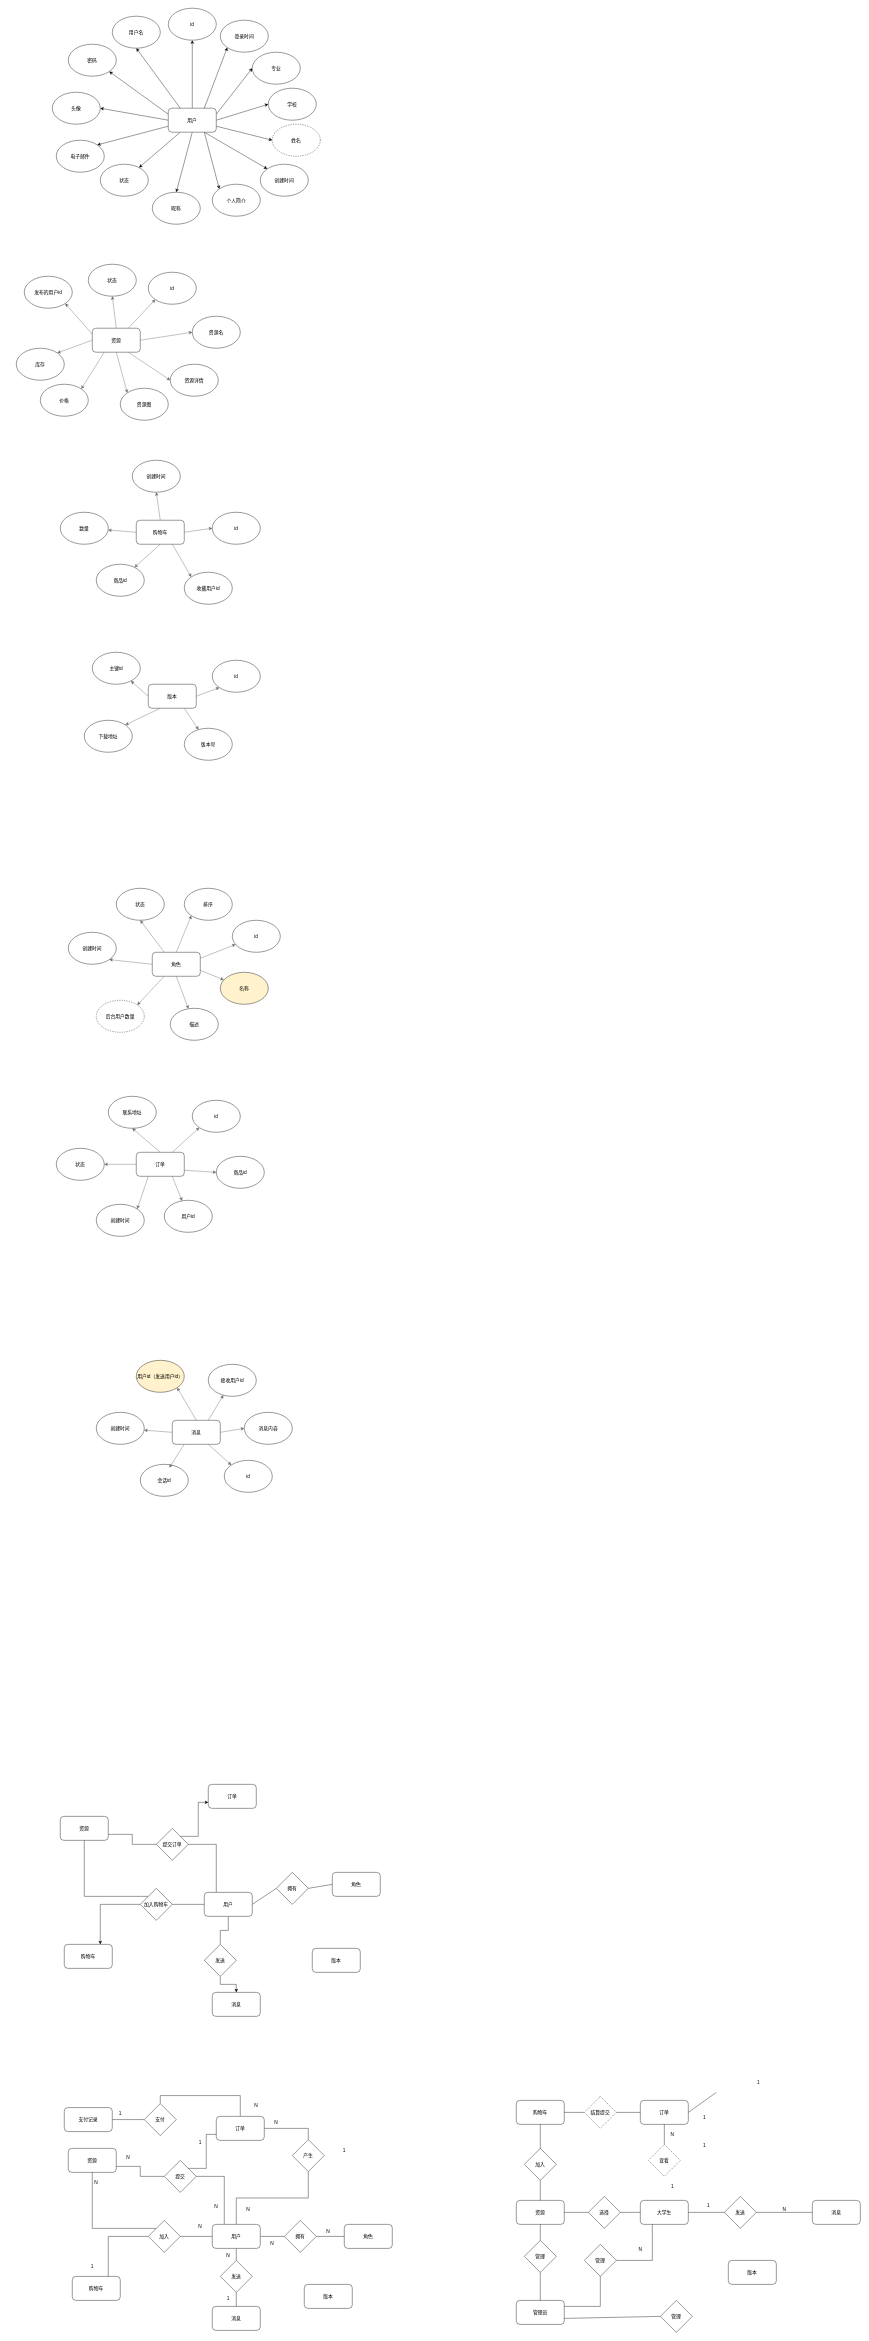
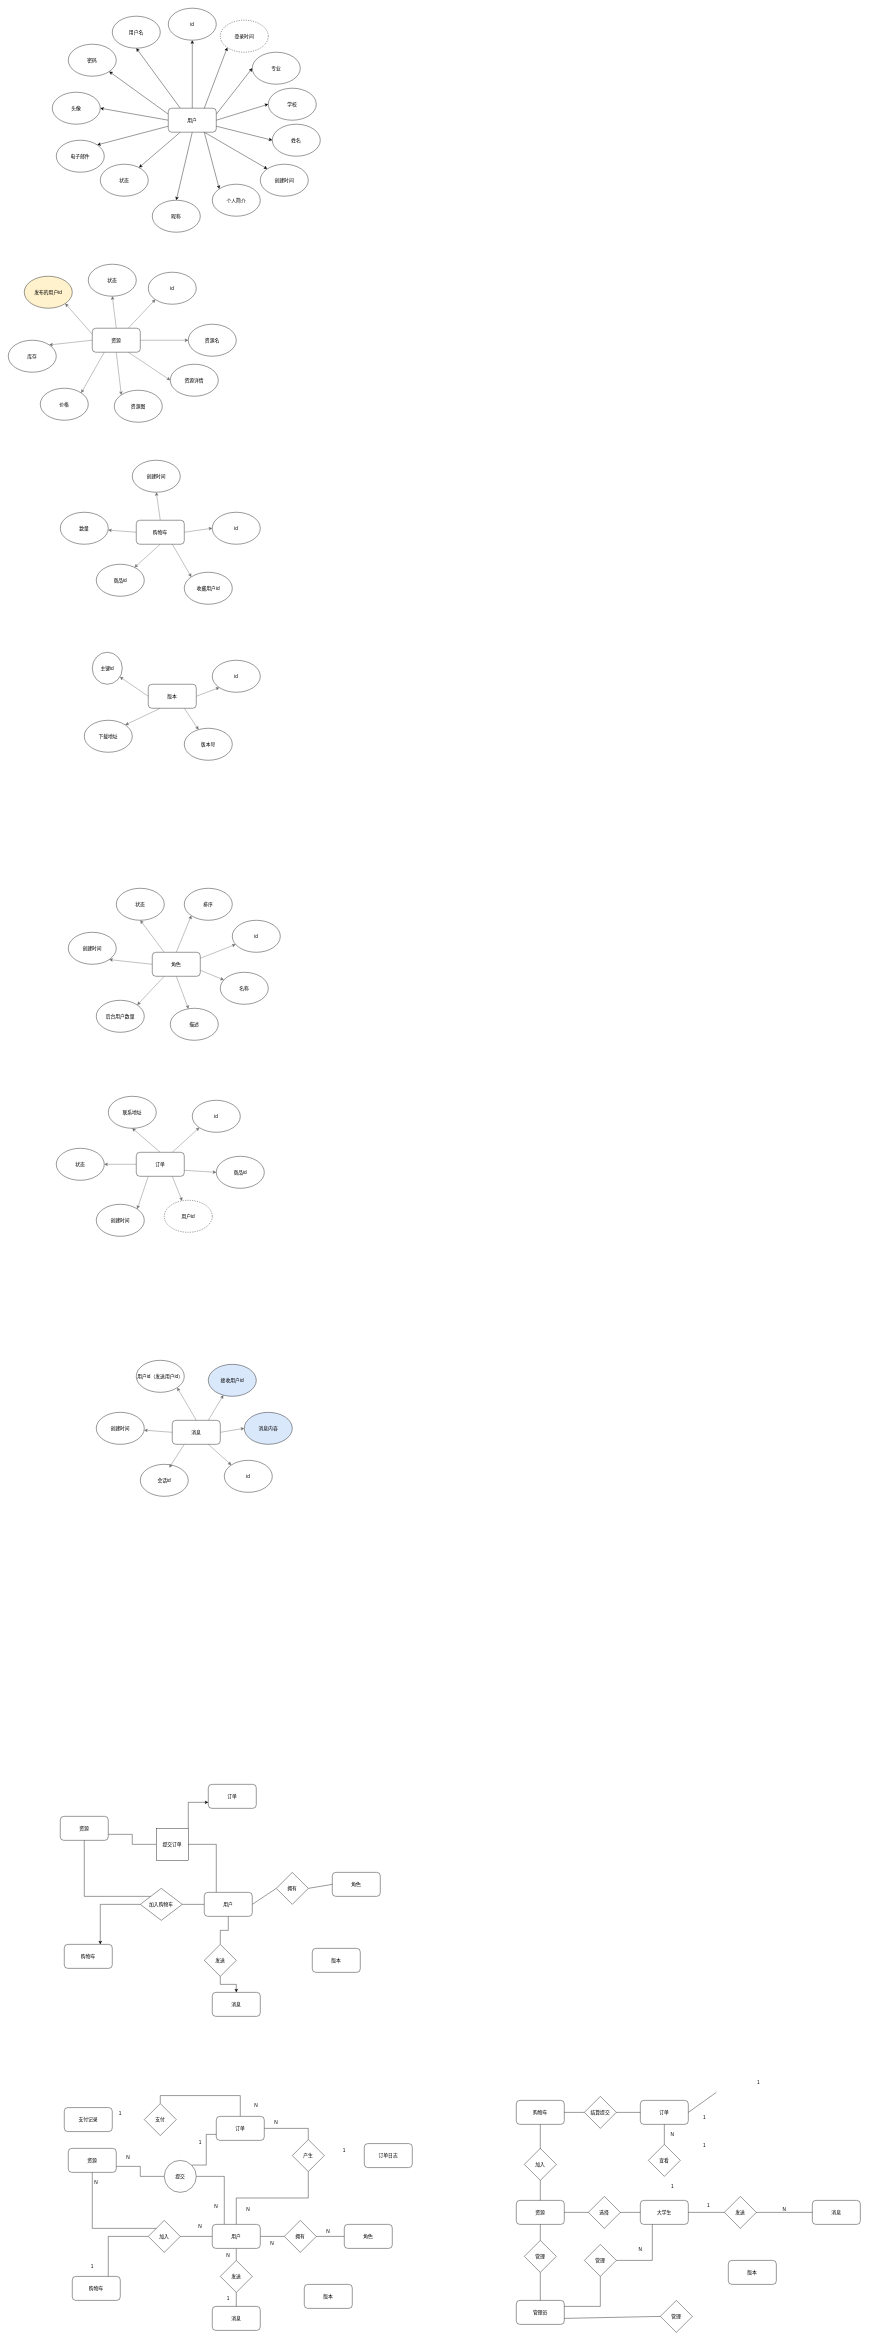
(244, 36) -> (244, 36)
(296, 140) -> (296, 140)
(176, 208) -> (176, 216)
(48, 292) -> (48, 292)
(216, 332) -> (212, 340)
(40, 364) -> (32, 356)
(64, 400) -> (64, 404)
(144, 404) -> (138, 406)
(116, 668) -> (107, 668)
(244, 988) -> (244, 988)
(120, 1016) -> (120, 1016)
(188, 1216) -> (188, 1216)
(160, 1376) -> (160, 1376)
(232, 1380) -> (232, 1380)
(268, 1428) -> (268, 1428)
(172, 1844) -> (172, 1844)
(156, 1904) -> (161, 1904)
(600, 2112) -> (600, 2112)
(128, 2119) -> none
none -> (388, 2155)
(664, 2160) -> (664, 2160)
(180, 2176) -> (180, 2176)
